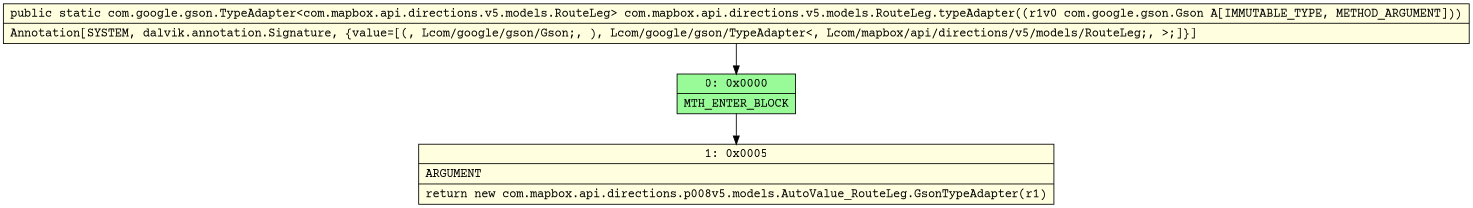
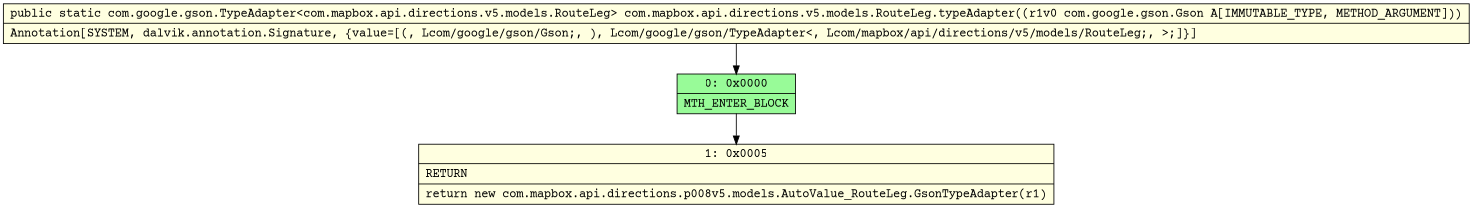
(454, 173) -> (447, 173)
